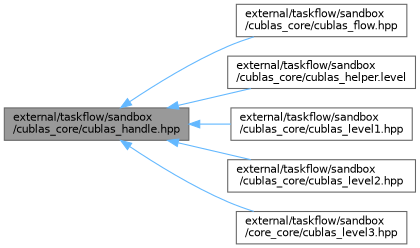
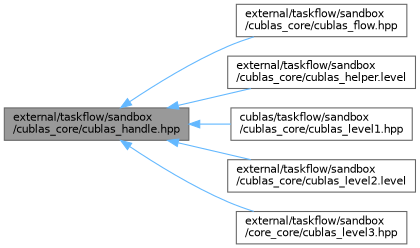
(322, 124) -> (322, 124)
(322, 176) -> (322, 176)
